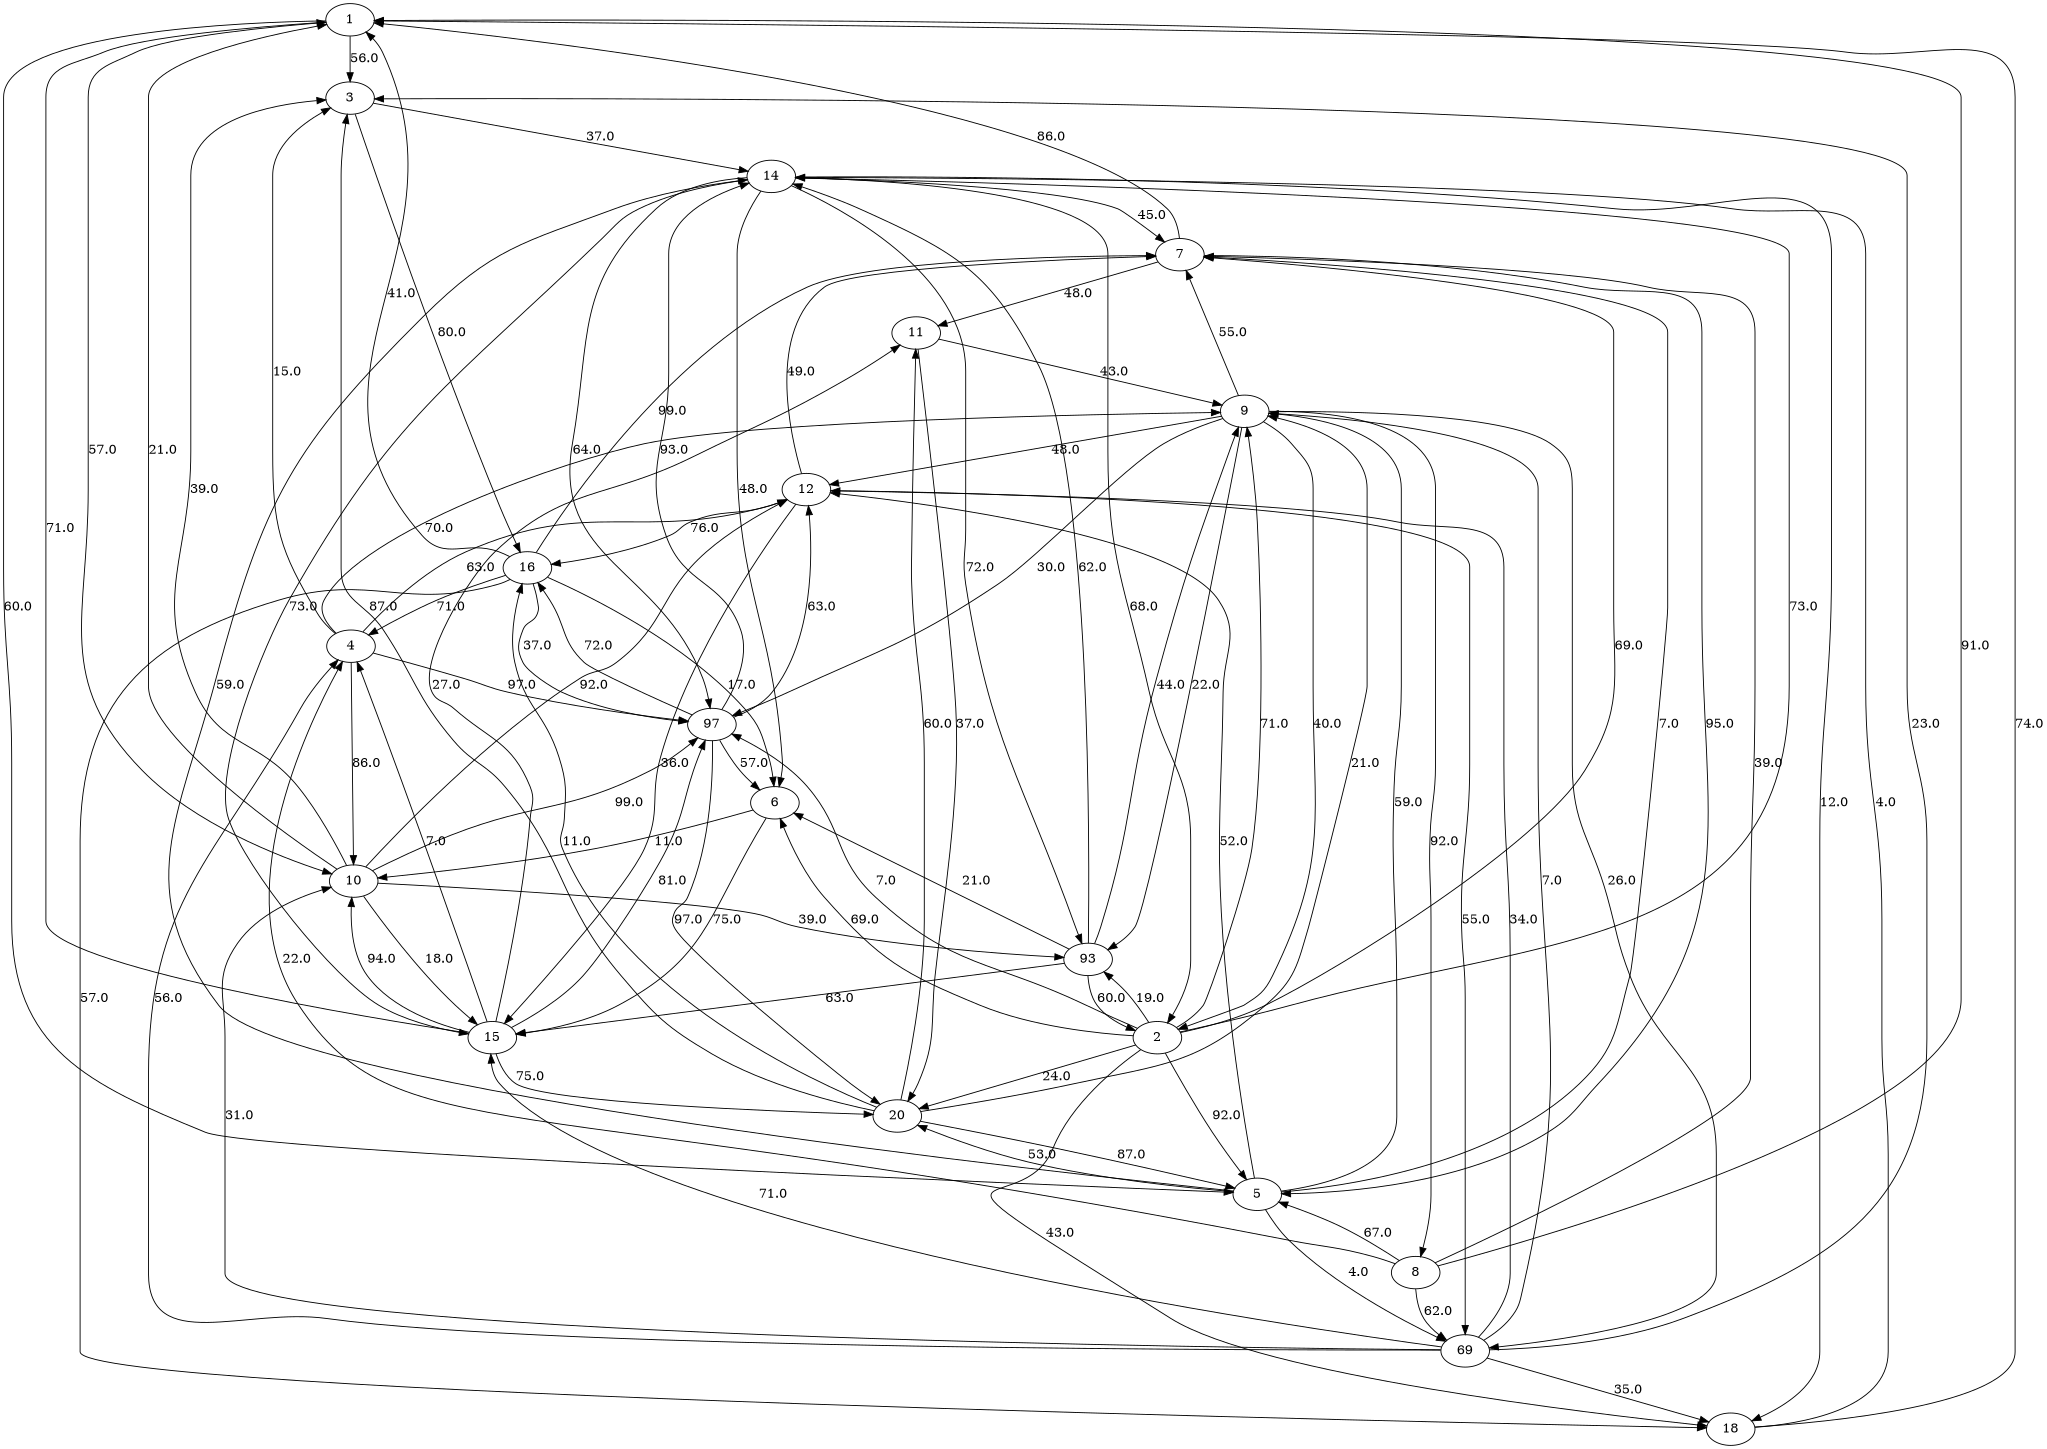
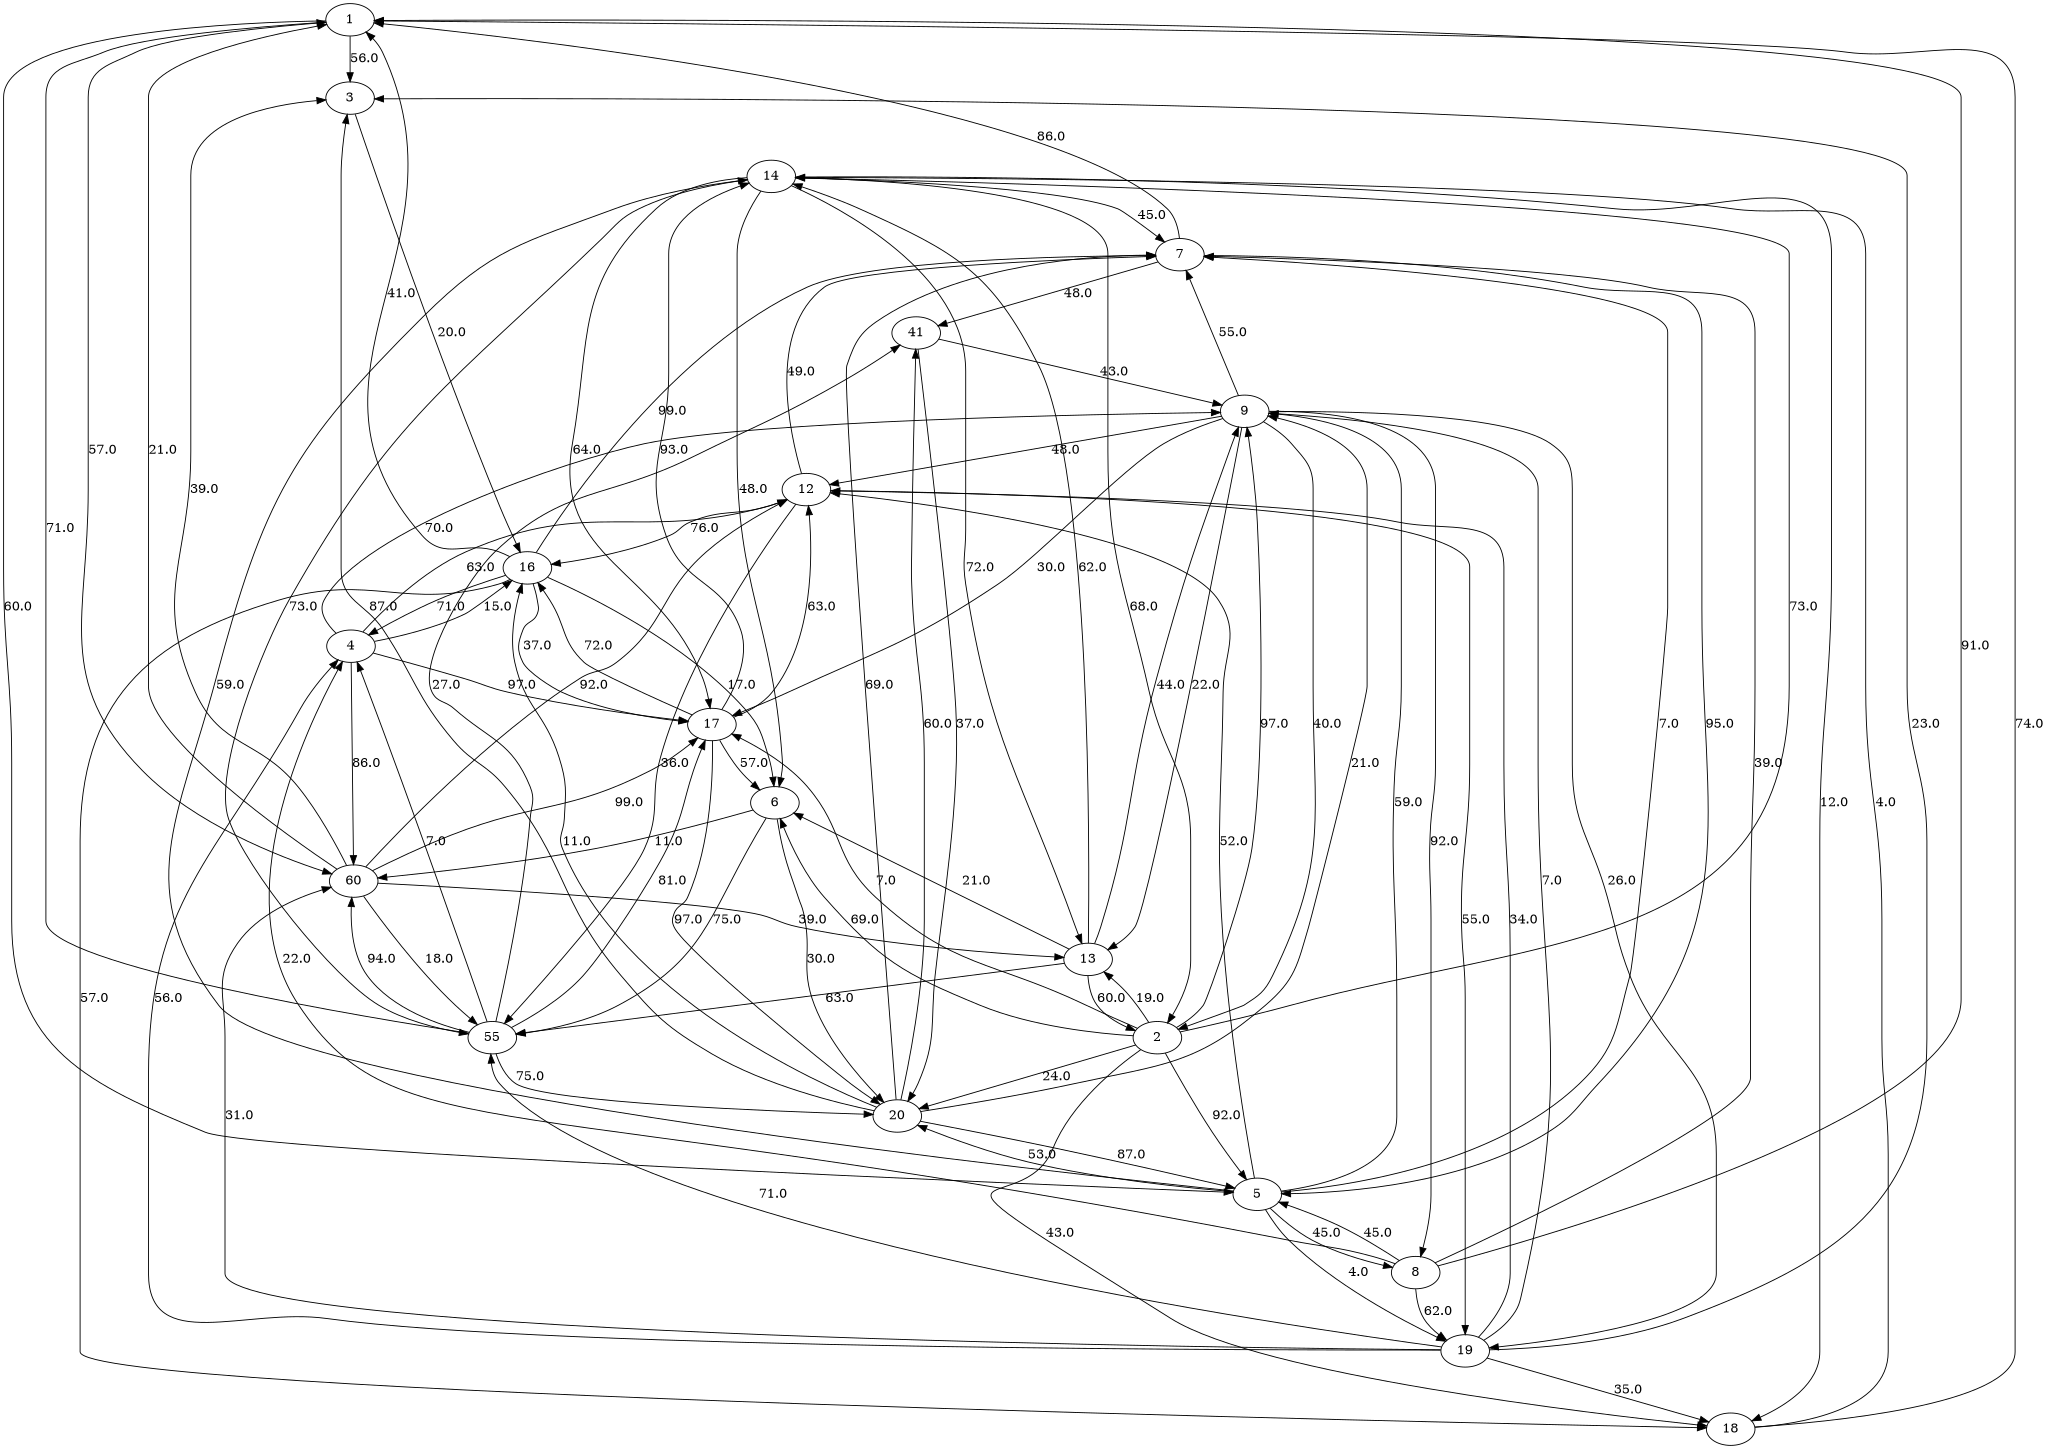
(556, 136) -> none
(452, 333) -> (452, 333)
(916, 333) -> (916, 333)
(273, 371) -> (437, 625)
(1614, 592) -> (857, 565)
(712, 724) -> (712, 724)
(1274, 724) -> (1274, 724)
(354, 881) -> (354, 881)
(1088, 959) -> (1088, 959)
none -> (807, 966)
(492, 1038) -> (492, 1038)
(1378, 1233) -> (1378, 1233)
none -> (1308, 1238)
(1465, 1351) -> (1465, 1351)
